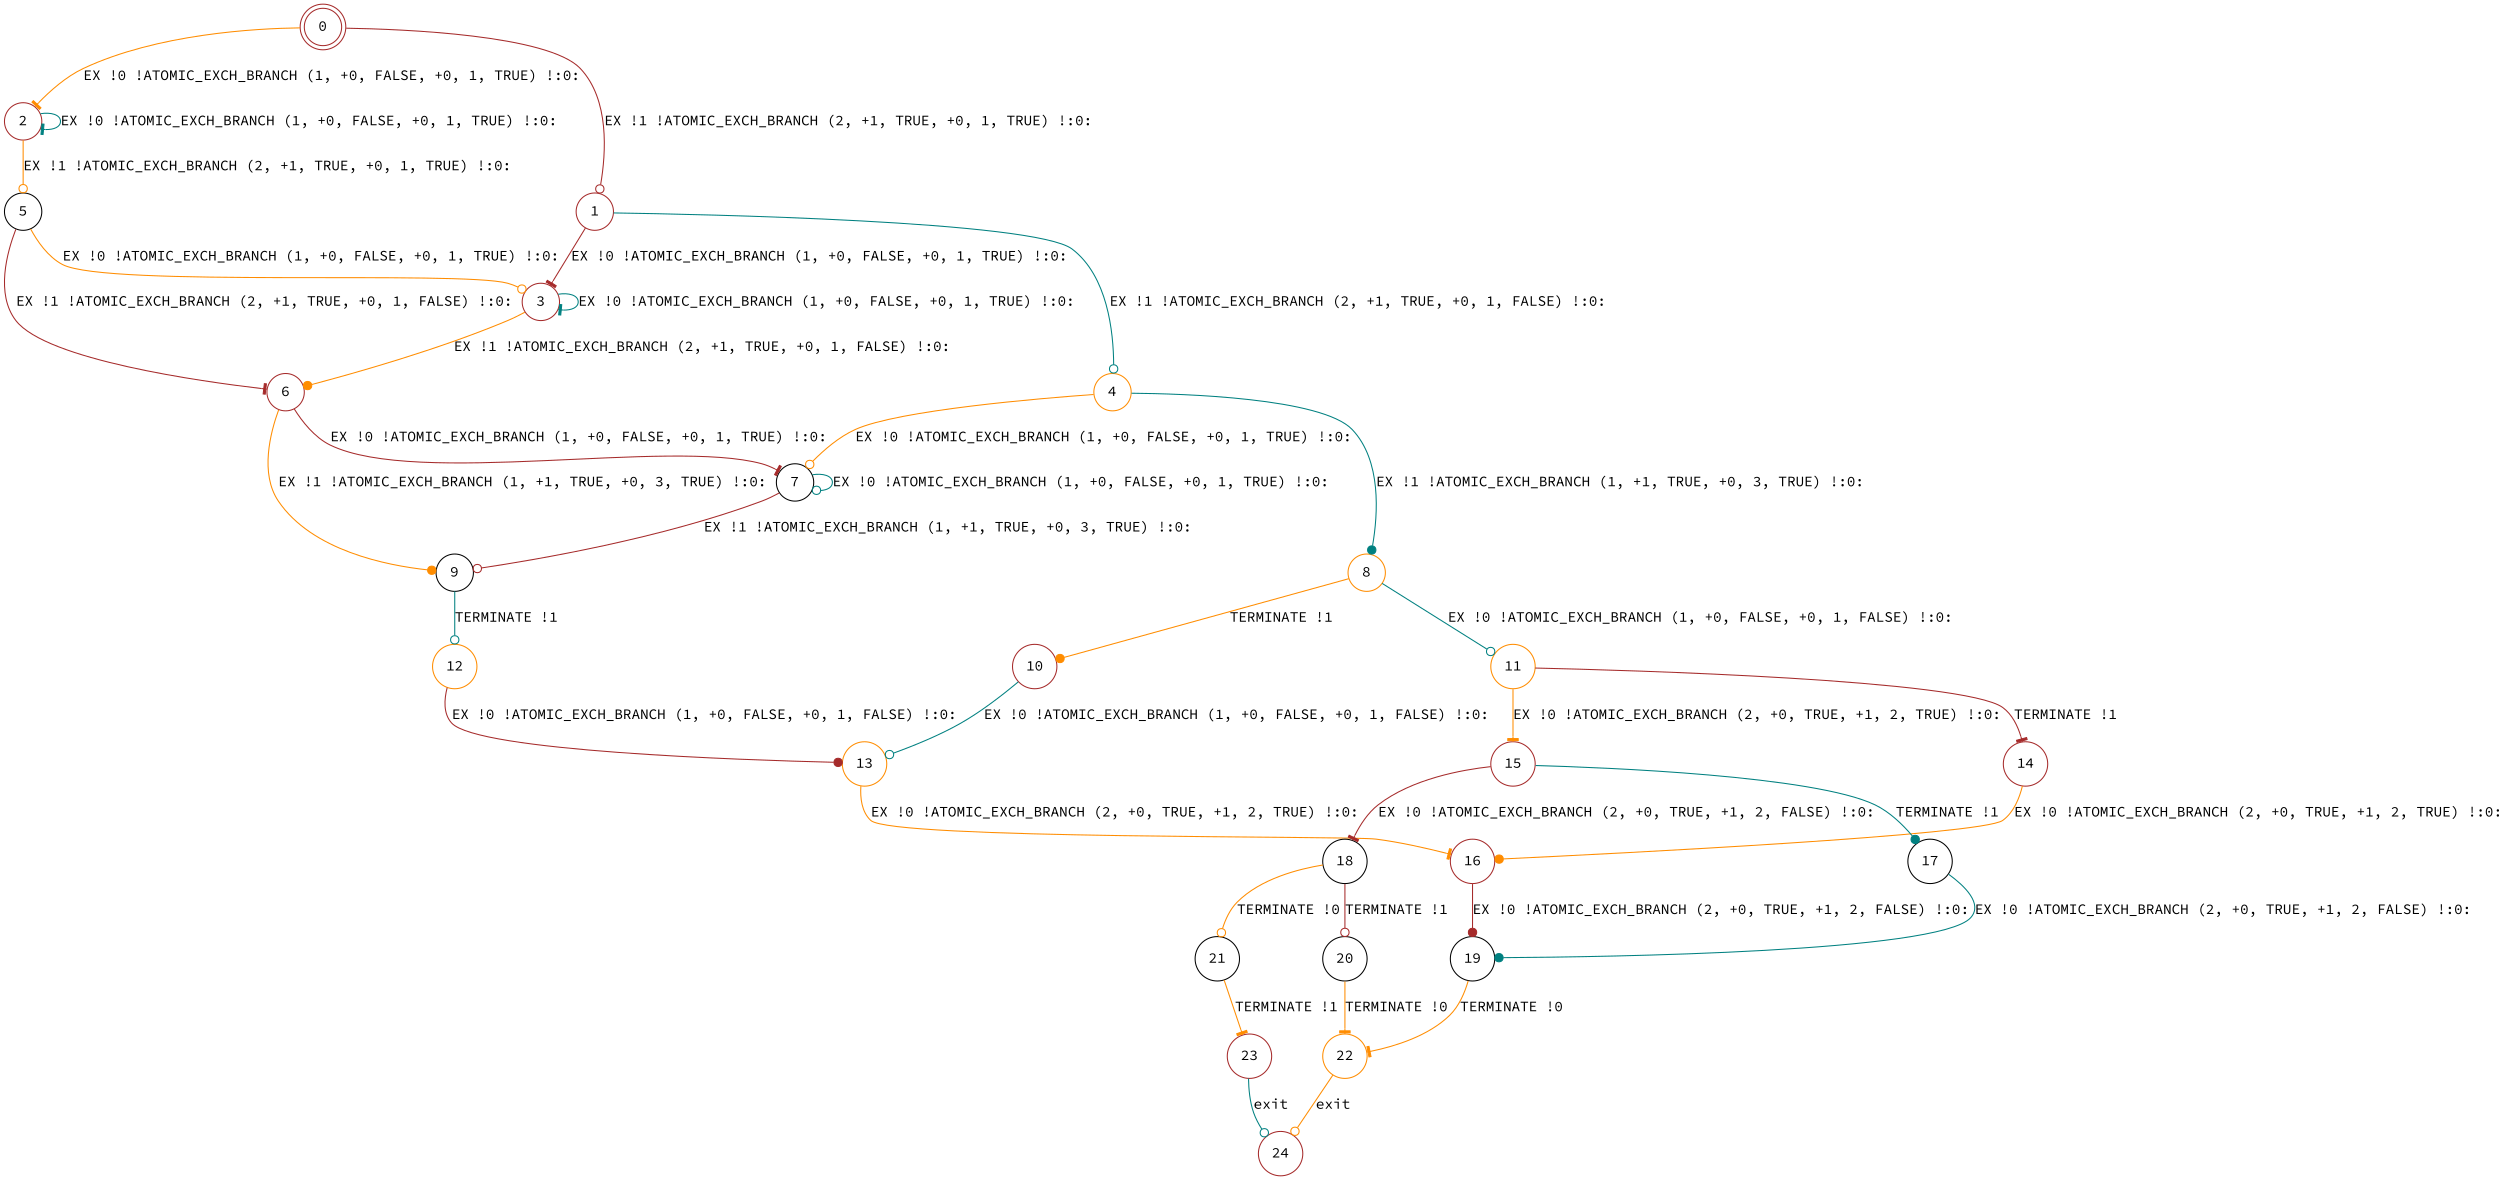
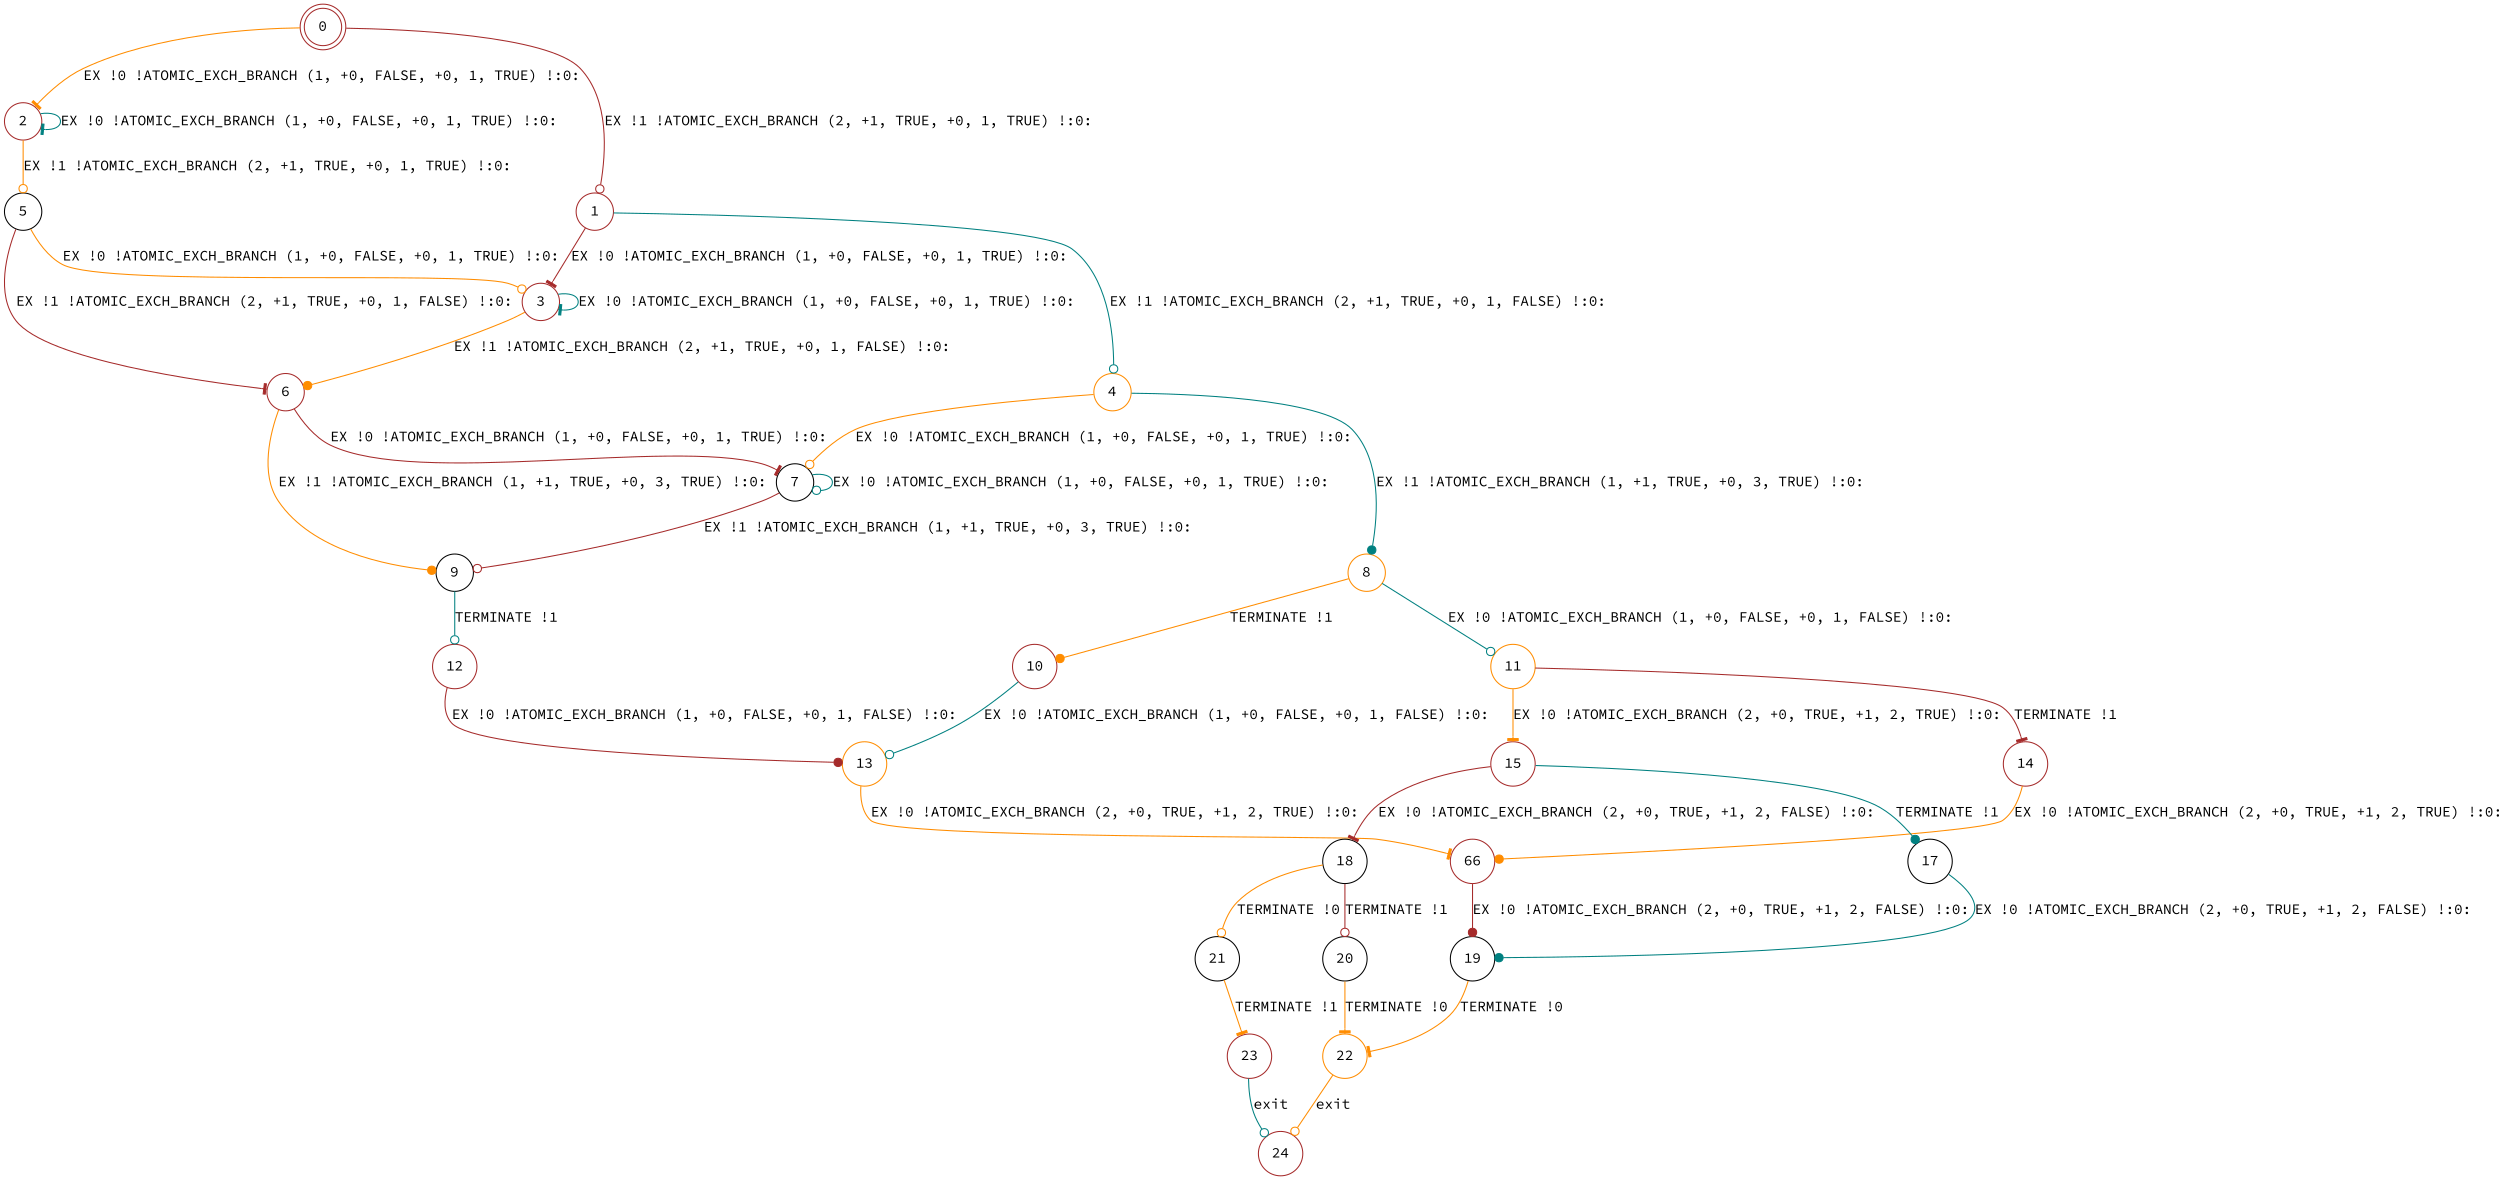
(455, 667) -> (455, 667)
(1473, 861) -> (1473, 861)
